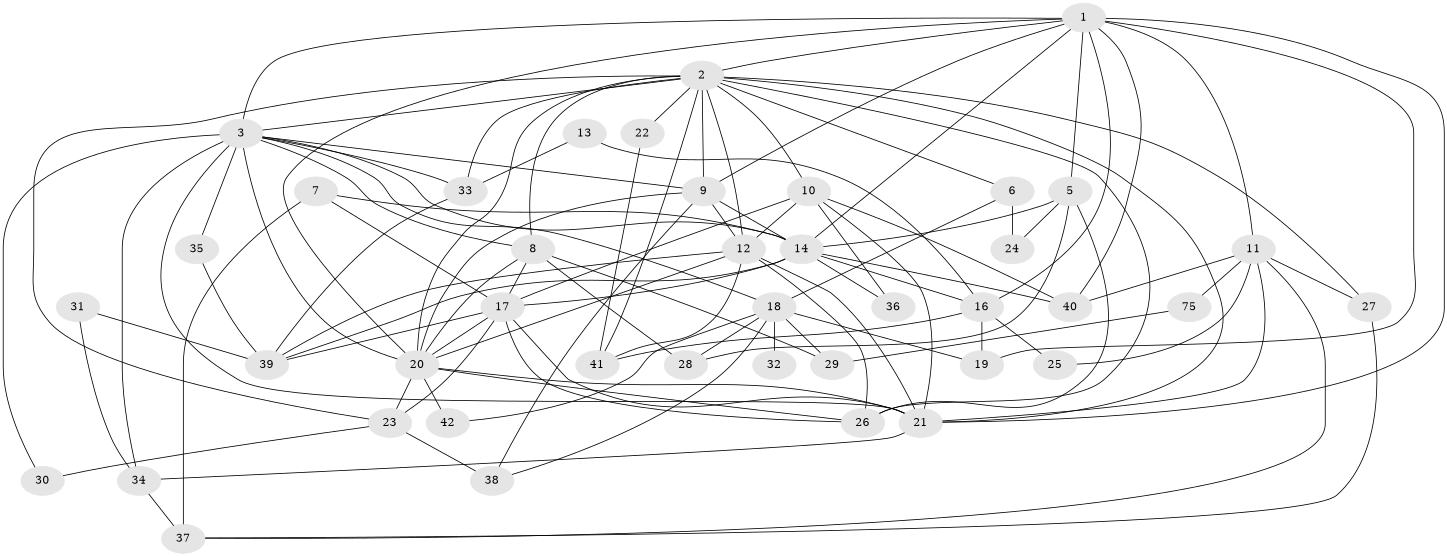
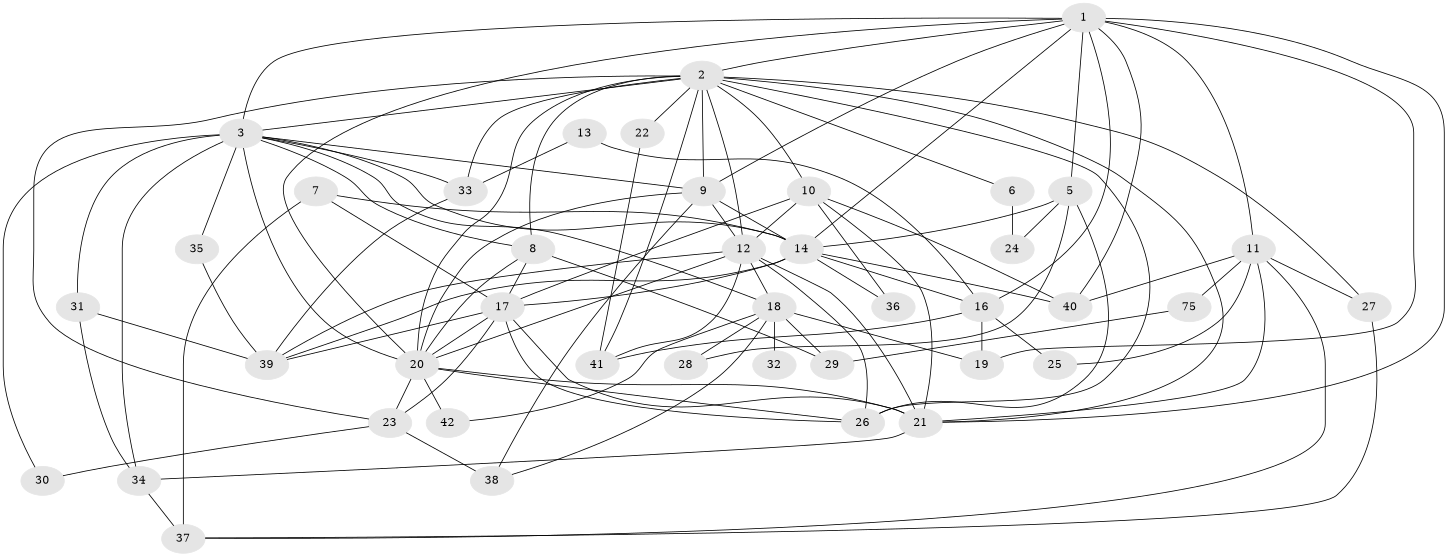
(894, 249) -> (759, 278)
(615, 313) -> none
(452, 400) -> (110, 179)
